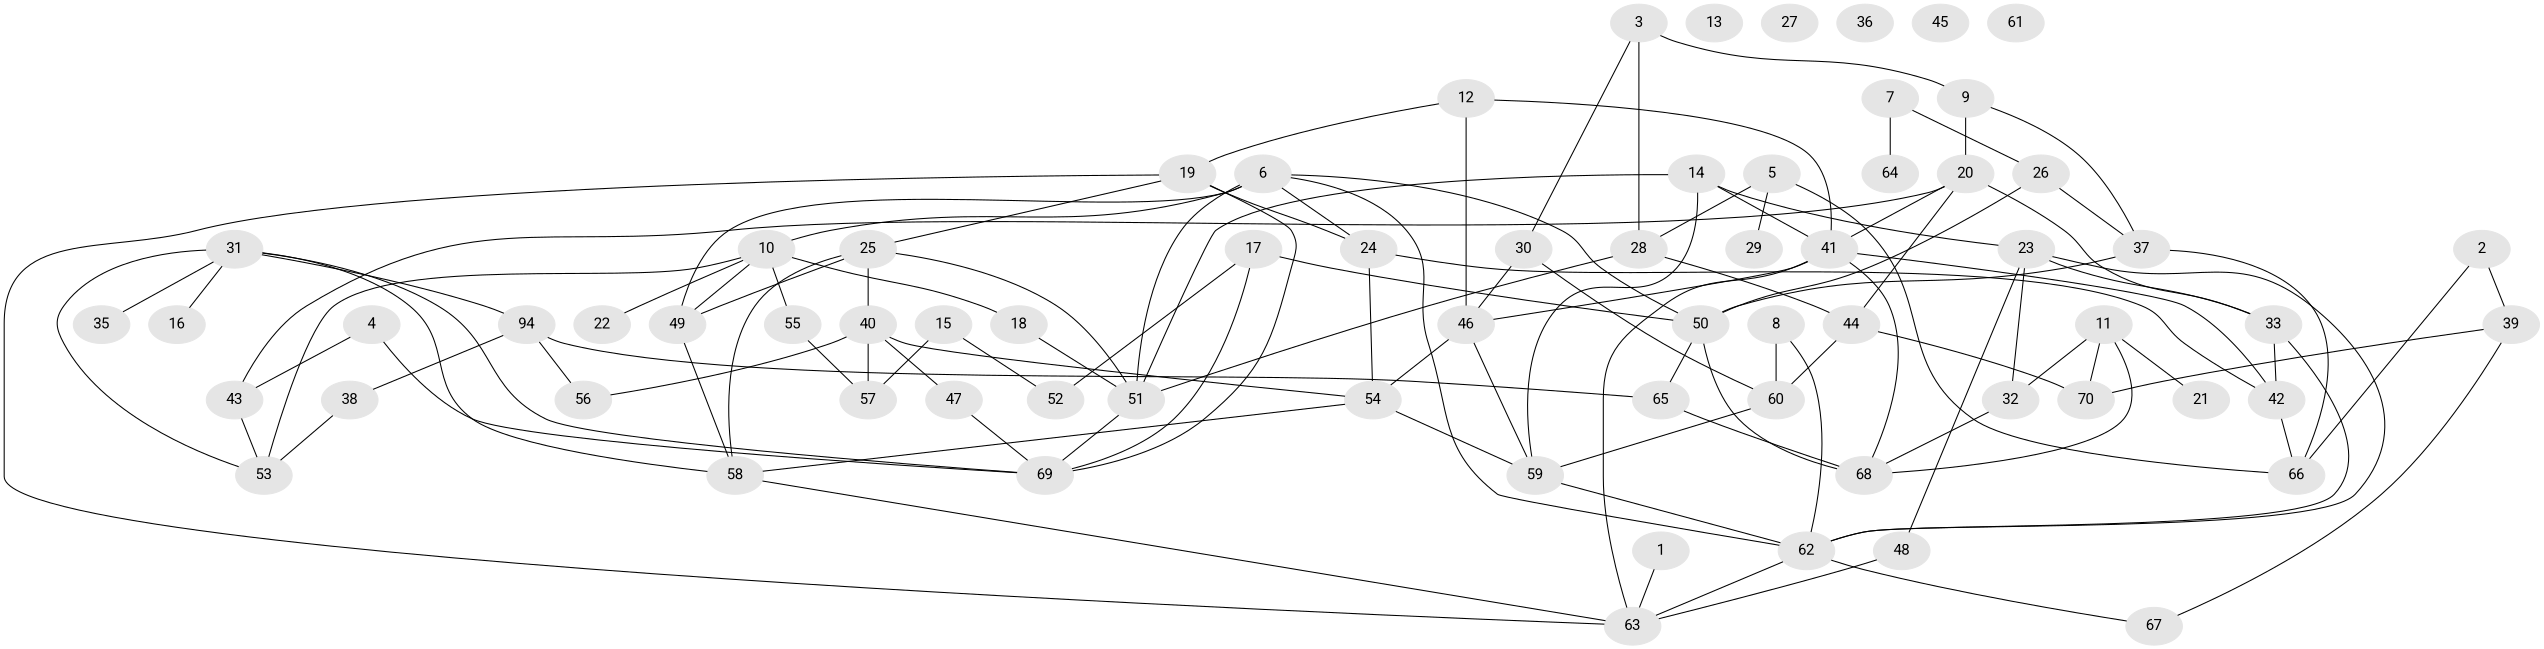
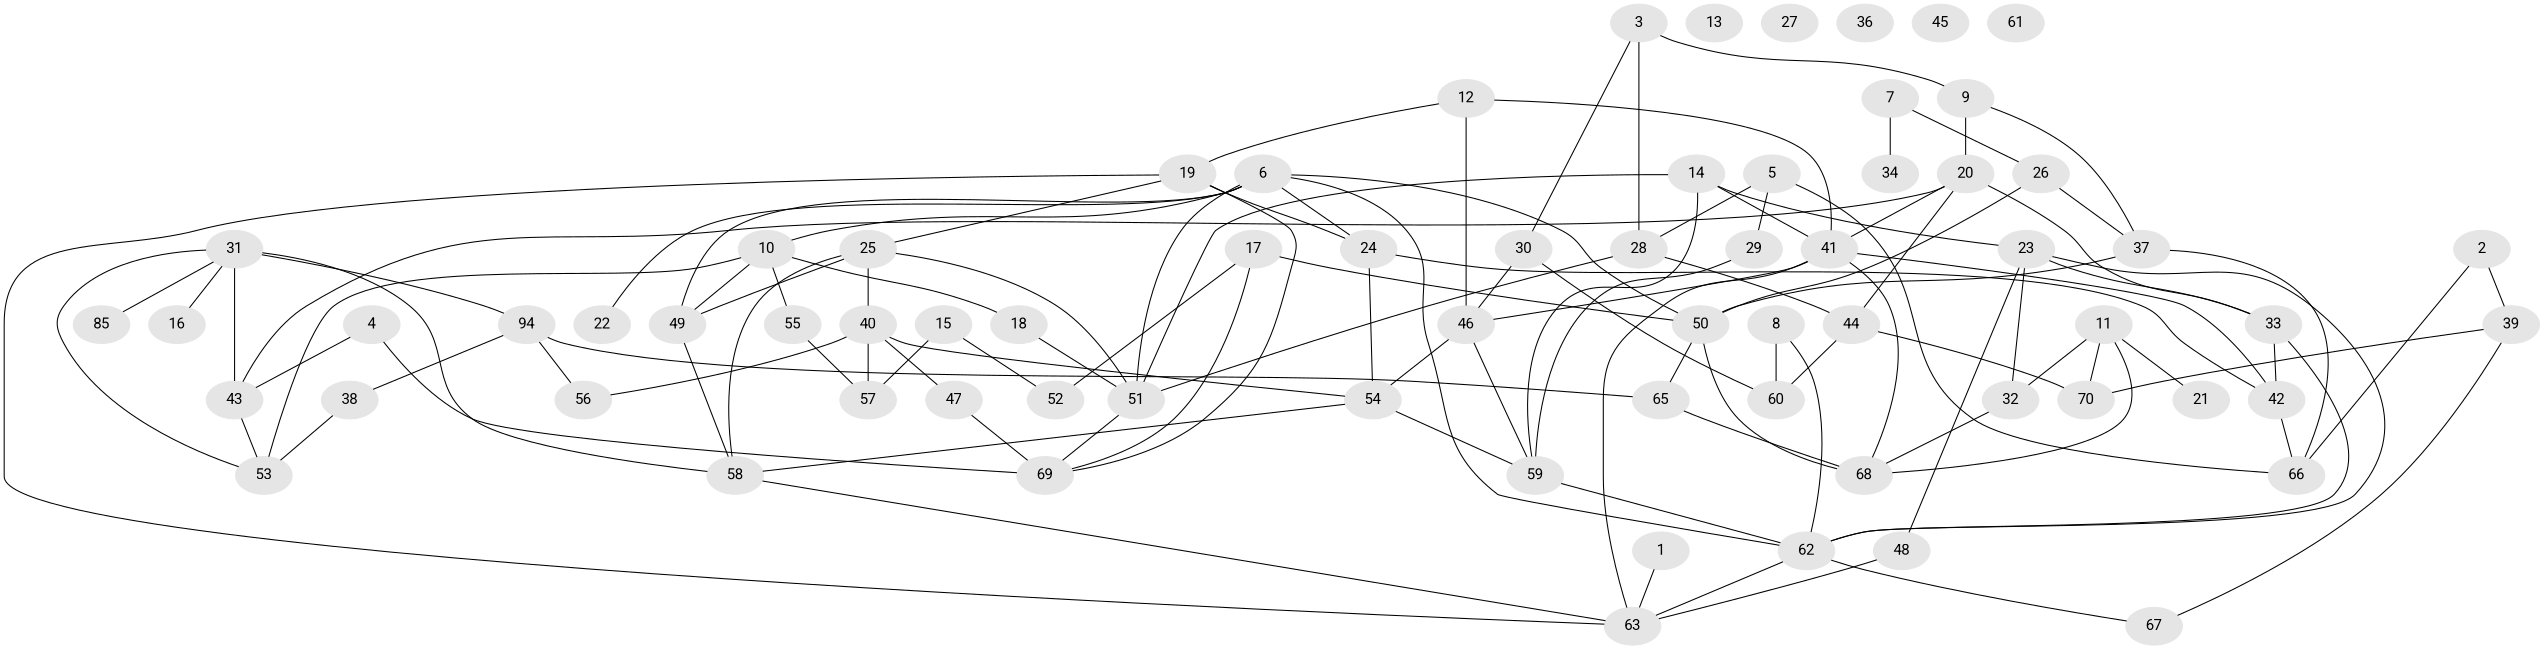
(1890, 174) -> (1890, 174)
(681, 288) -> (745, 215)
(102, 325) -> (102, 325)
(610, 433) -> (235, 325)
(1656, 438) -> (1580, 316)
